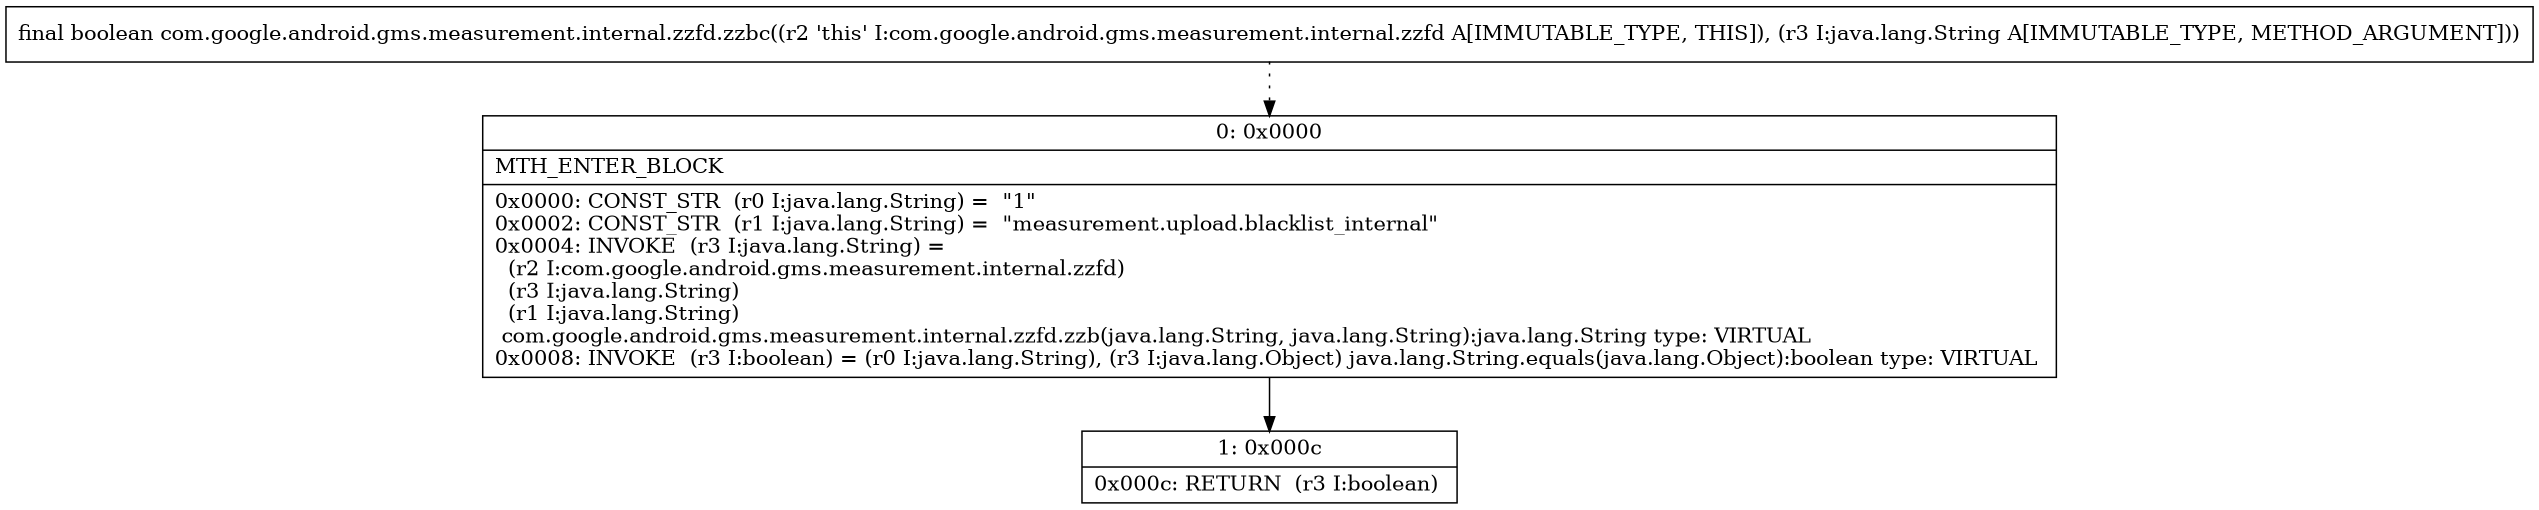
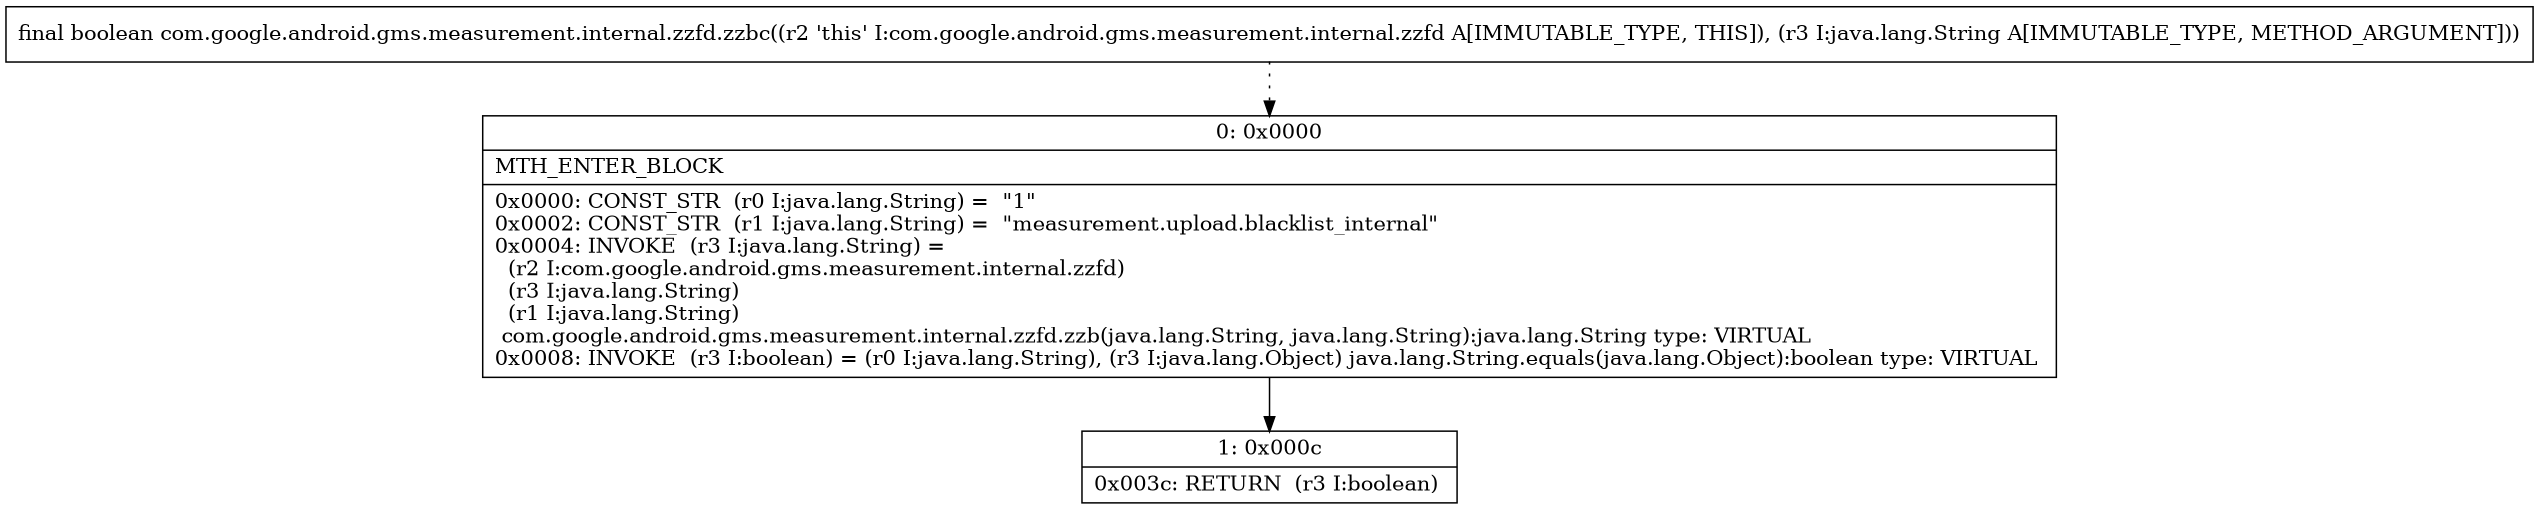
(1270, 484) -> (1270, 484)
